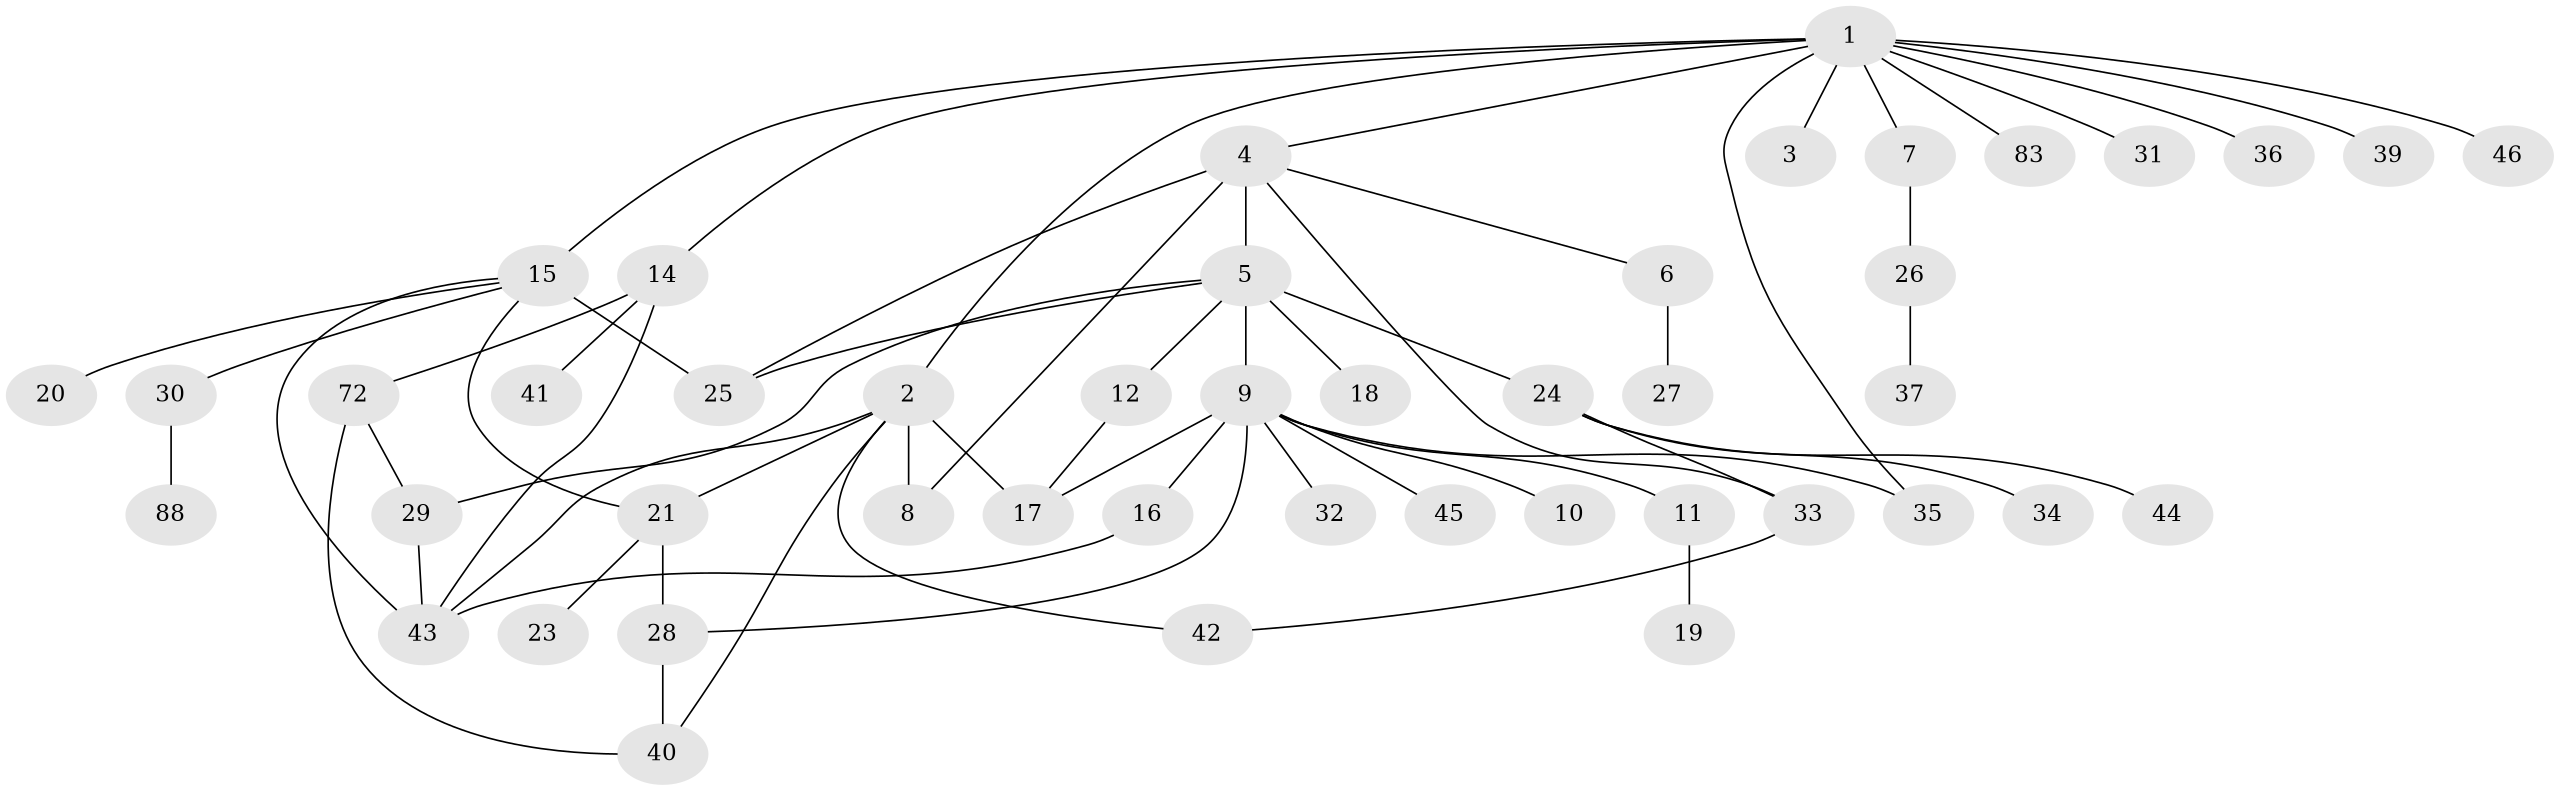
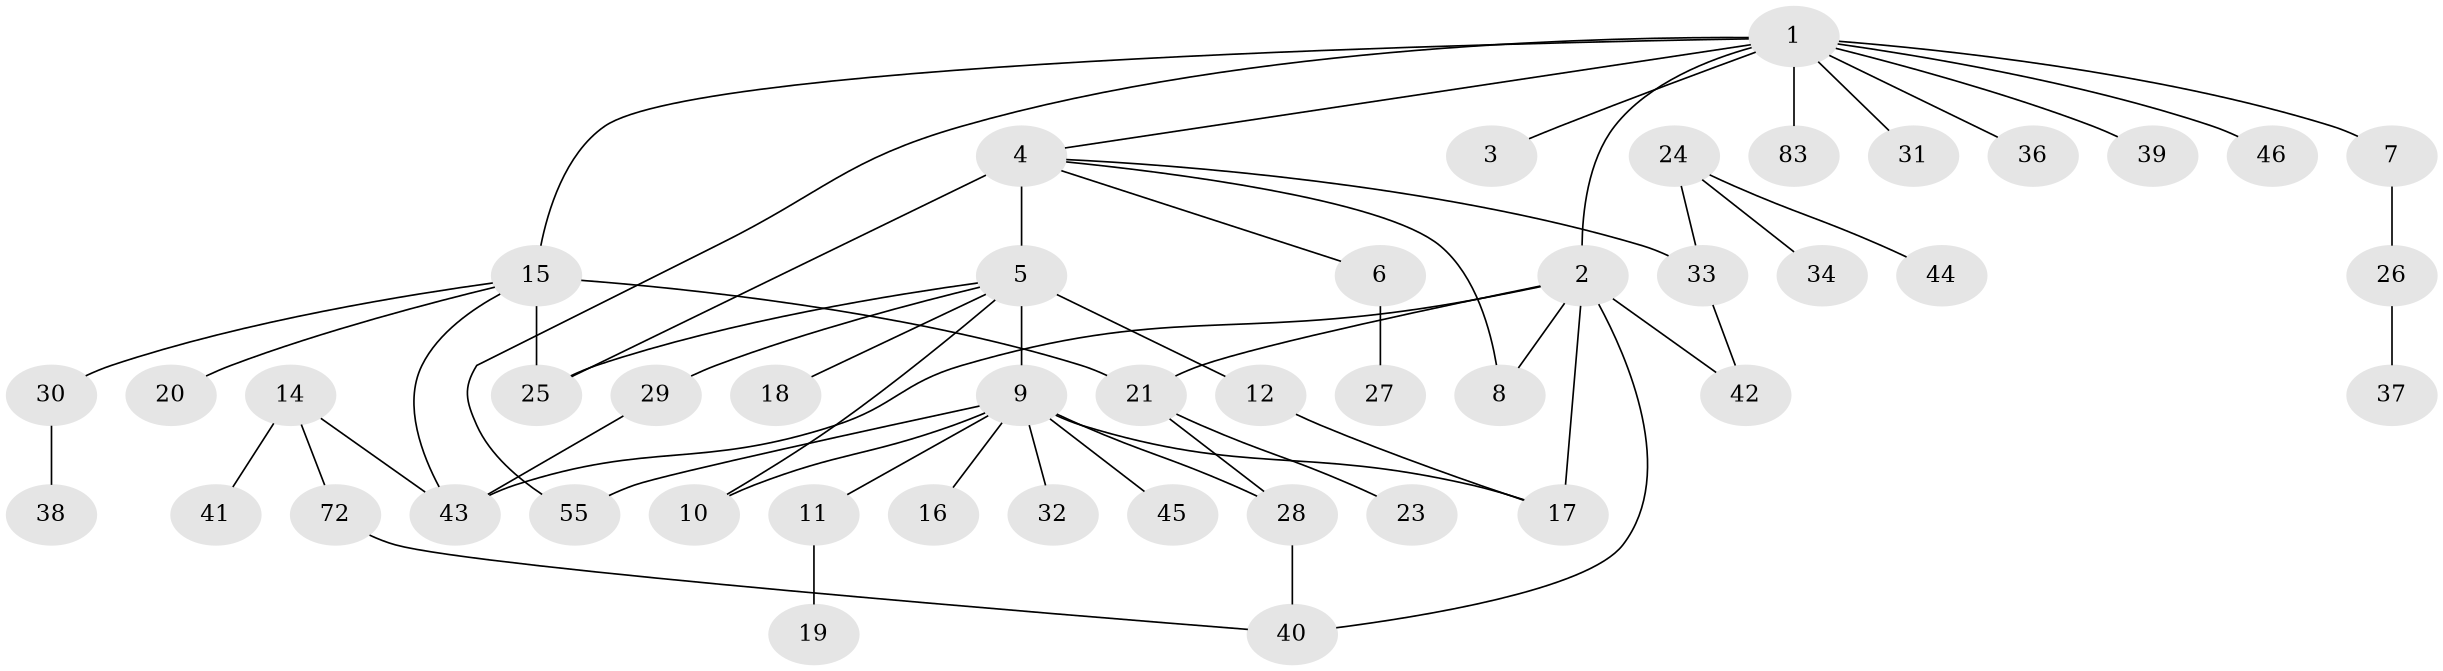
(1140, 81) -> none
(1380, 329) -> (872, 398)
(385, 455) -> none
(171, 515) -> (51, 515)
(1929, 515) -> (575, 515)
(802, 575) -> none
